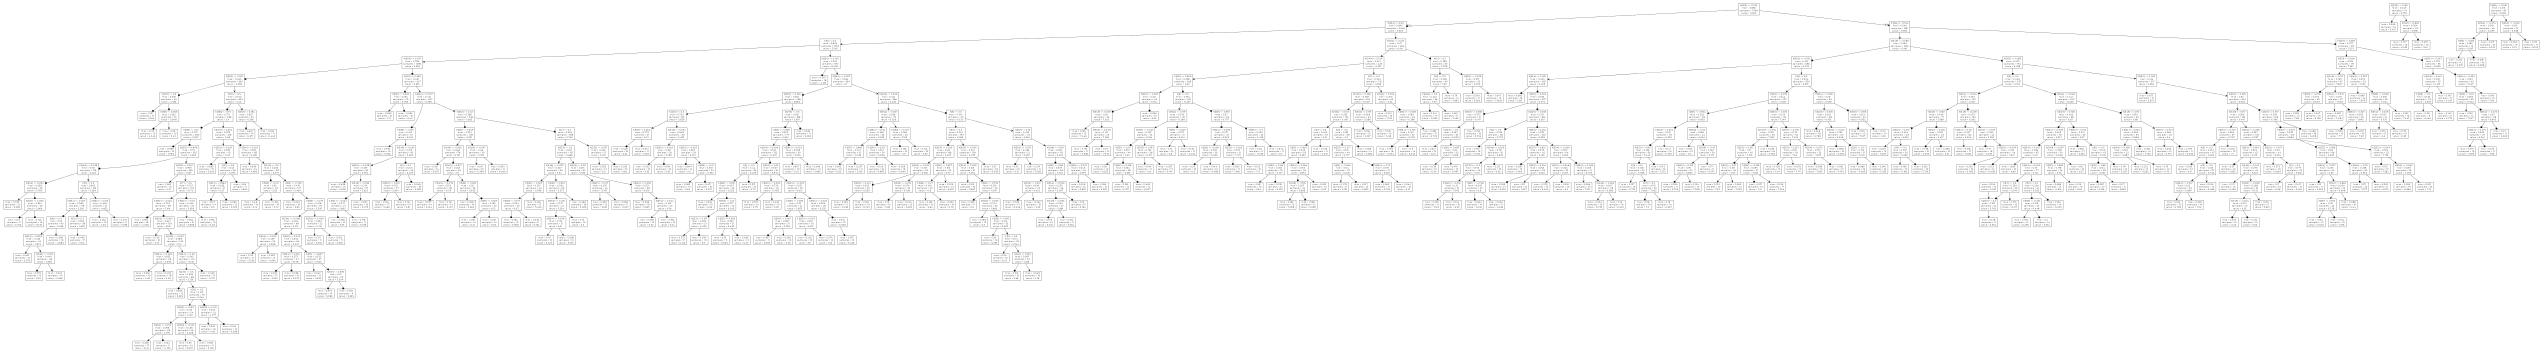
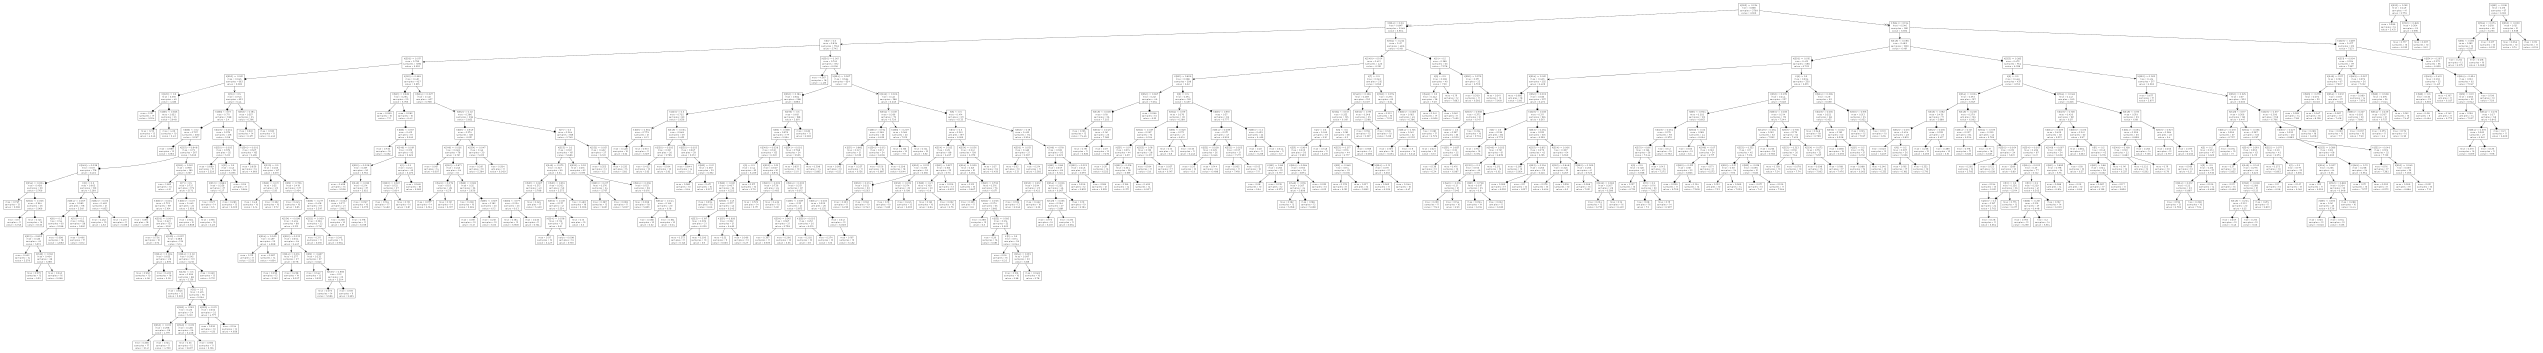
(1777, 106) -> (1780, 108)
(419, 116) -> (406, 123)
none -> (682, 142)
